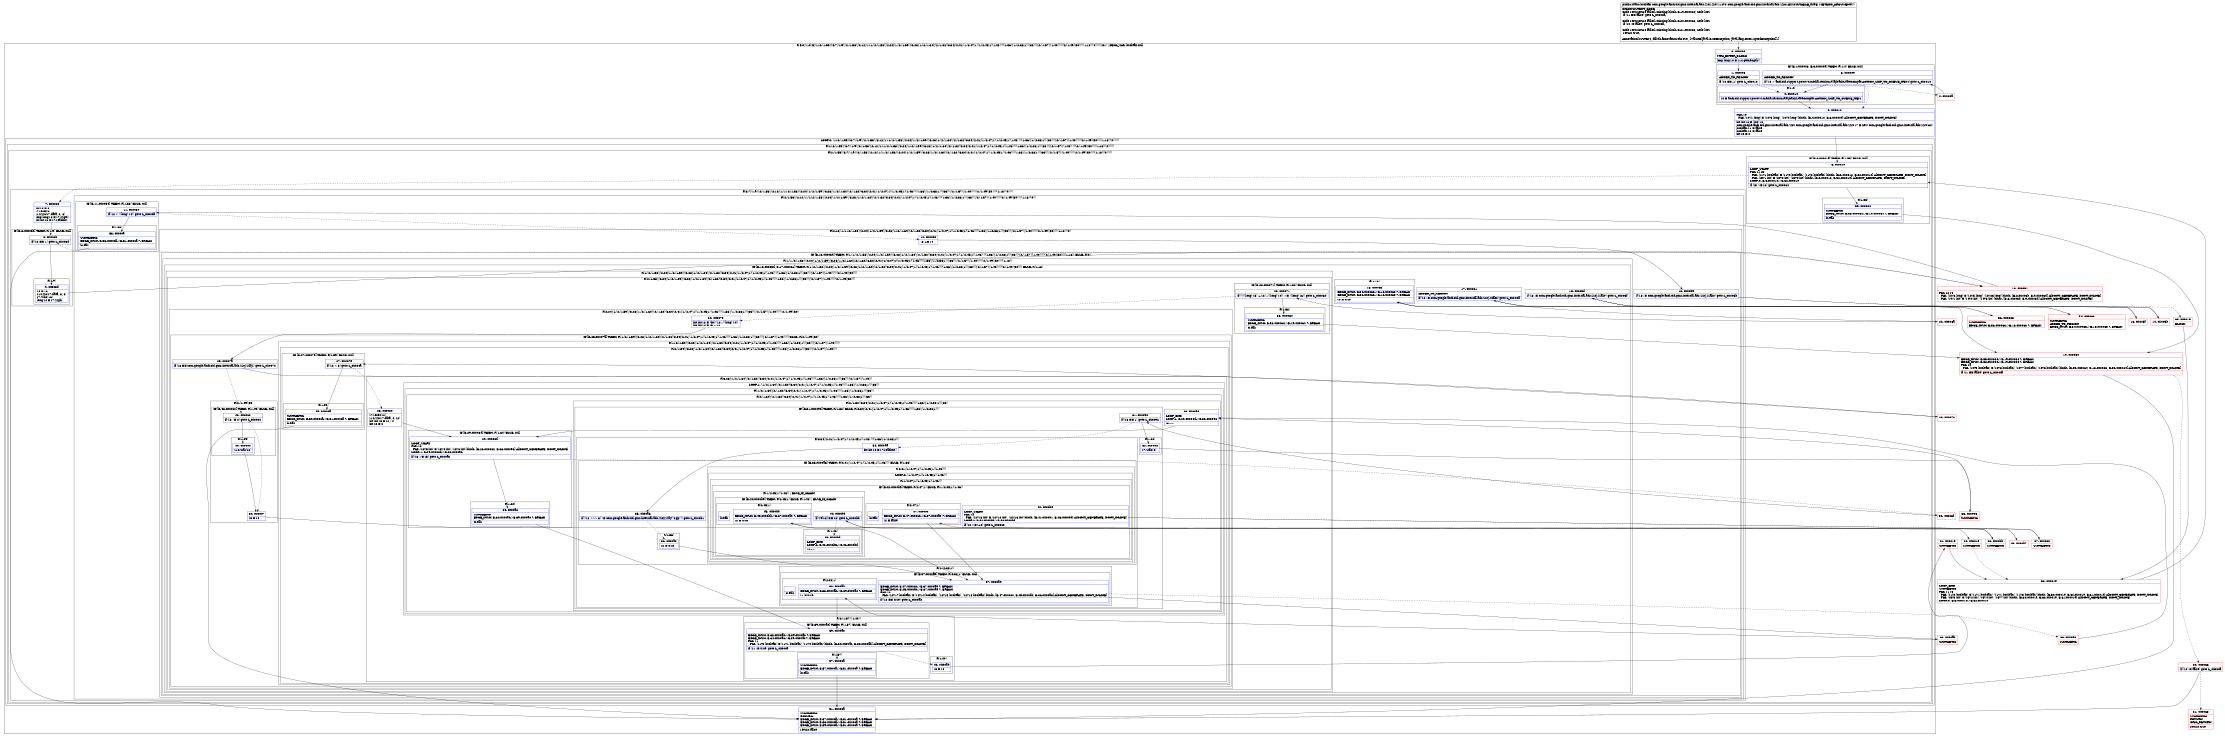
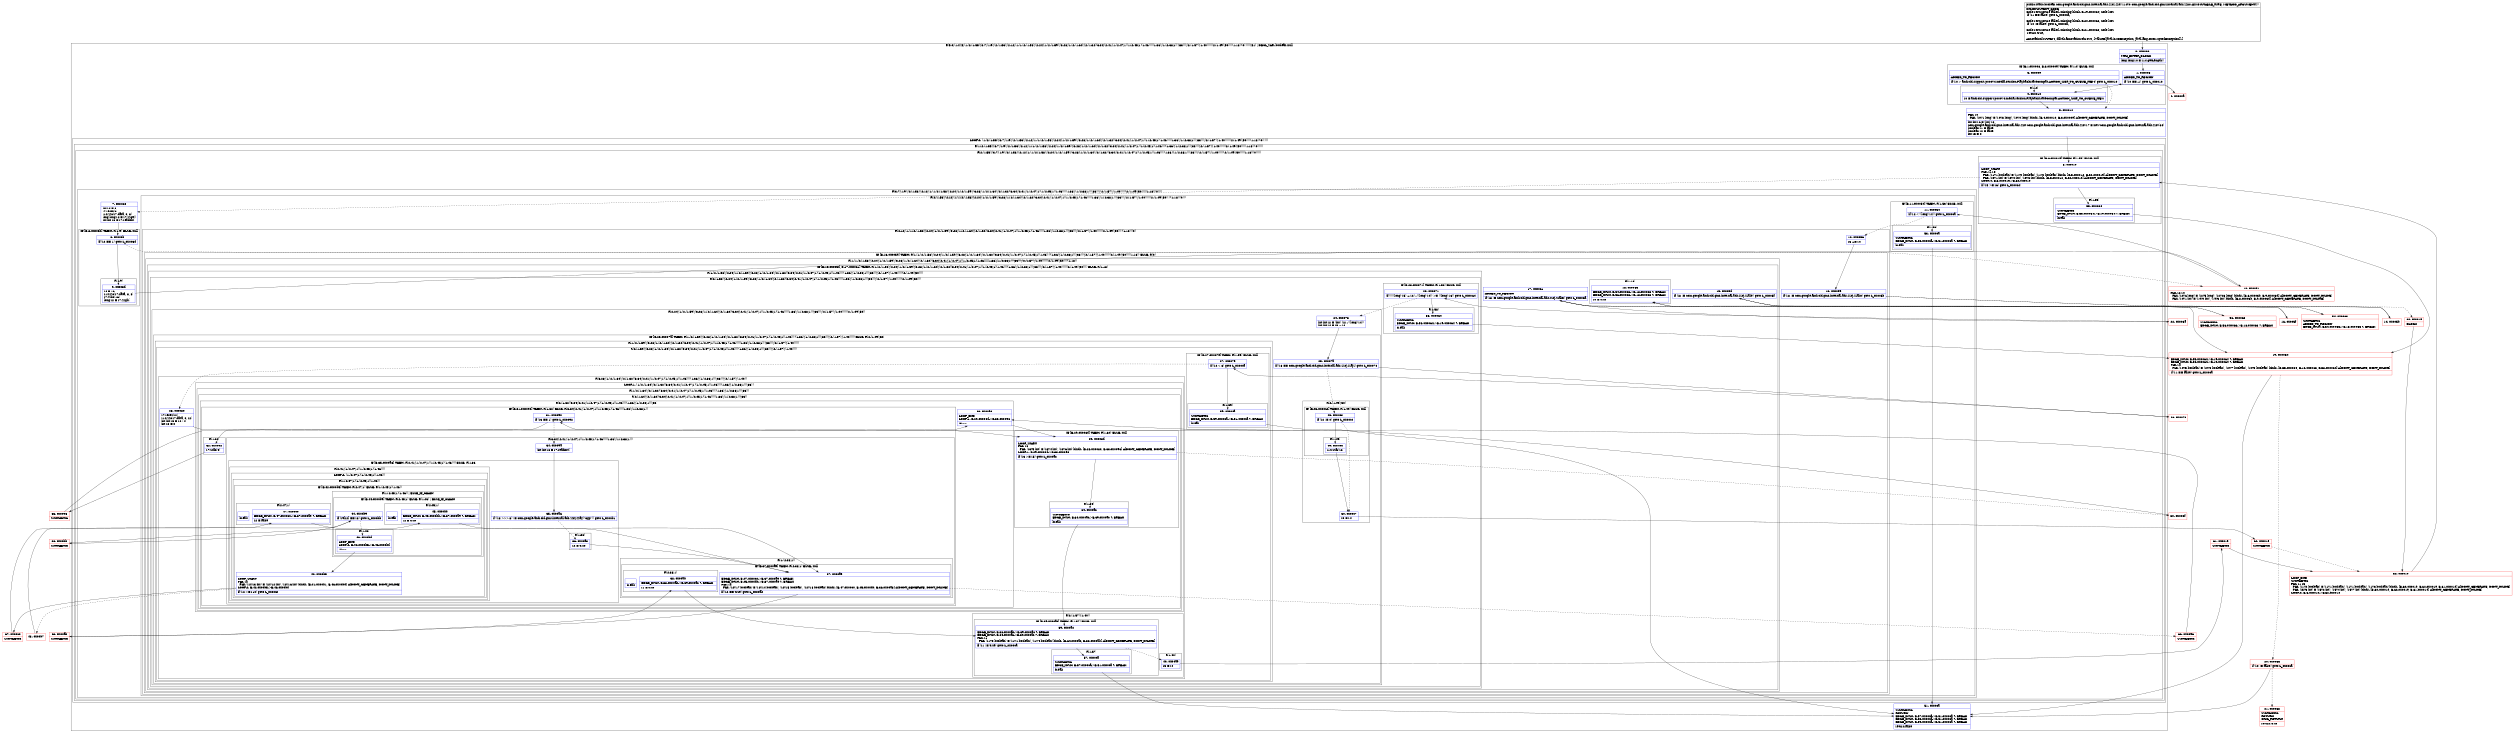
(1767, 88) -> (2100, 88)
(1709, 306) -> (1905, 306)
none -> (344, 561)
